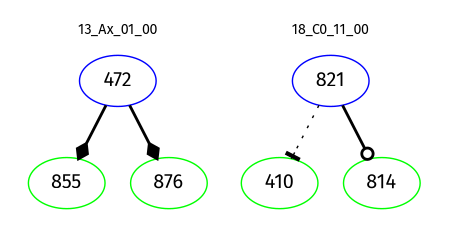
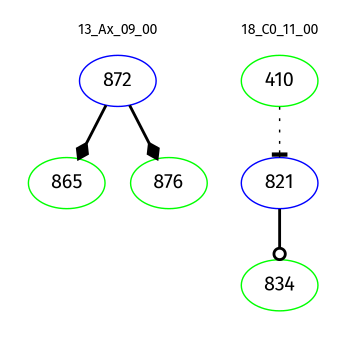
(118, 31) -> (118, 31)
(118, 81) -> (118, 81)
(307, 129) -> (280, 129)
(67, 183) -> (67, 183)
(382, 183) -> (280, 285)
